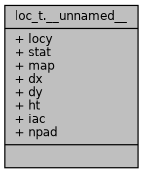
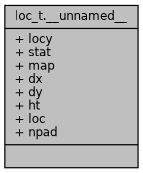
(30, 119) -> (30, 119)
